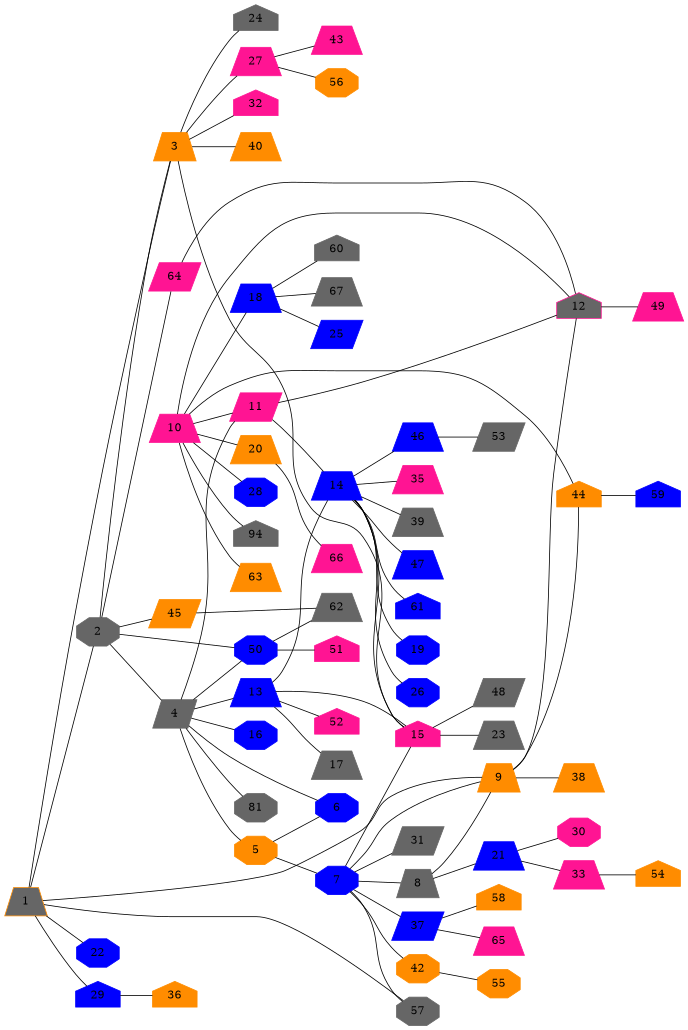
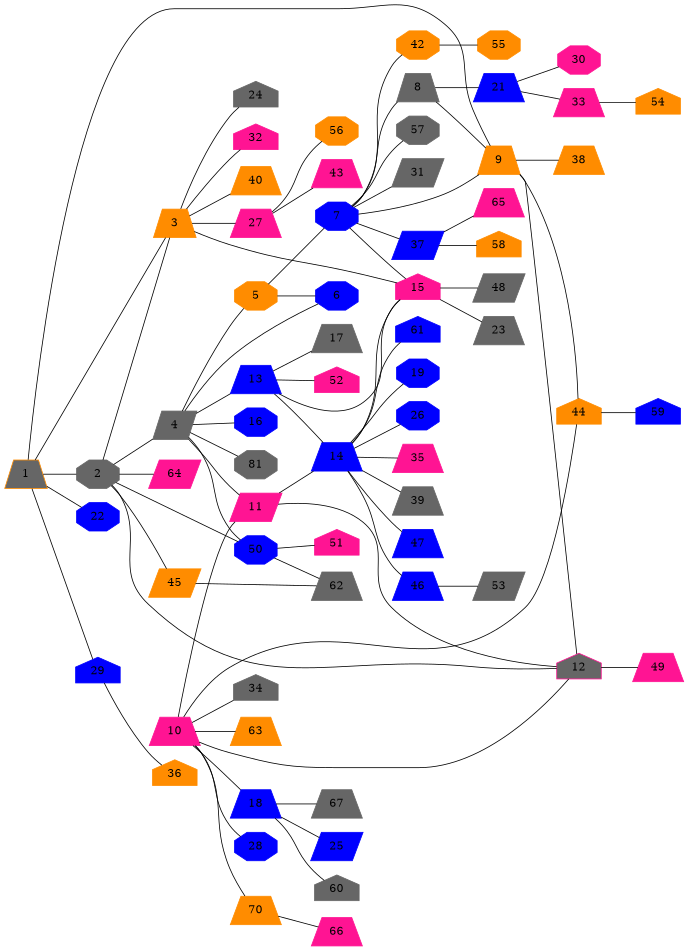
(392, 183) -> (280, 666)
(256, 450) -> (256, 910)
(256, 535) -> (256, 689)
(235, 917) -> none
